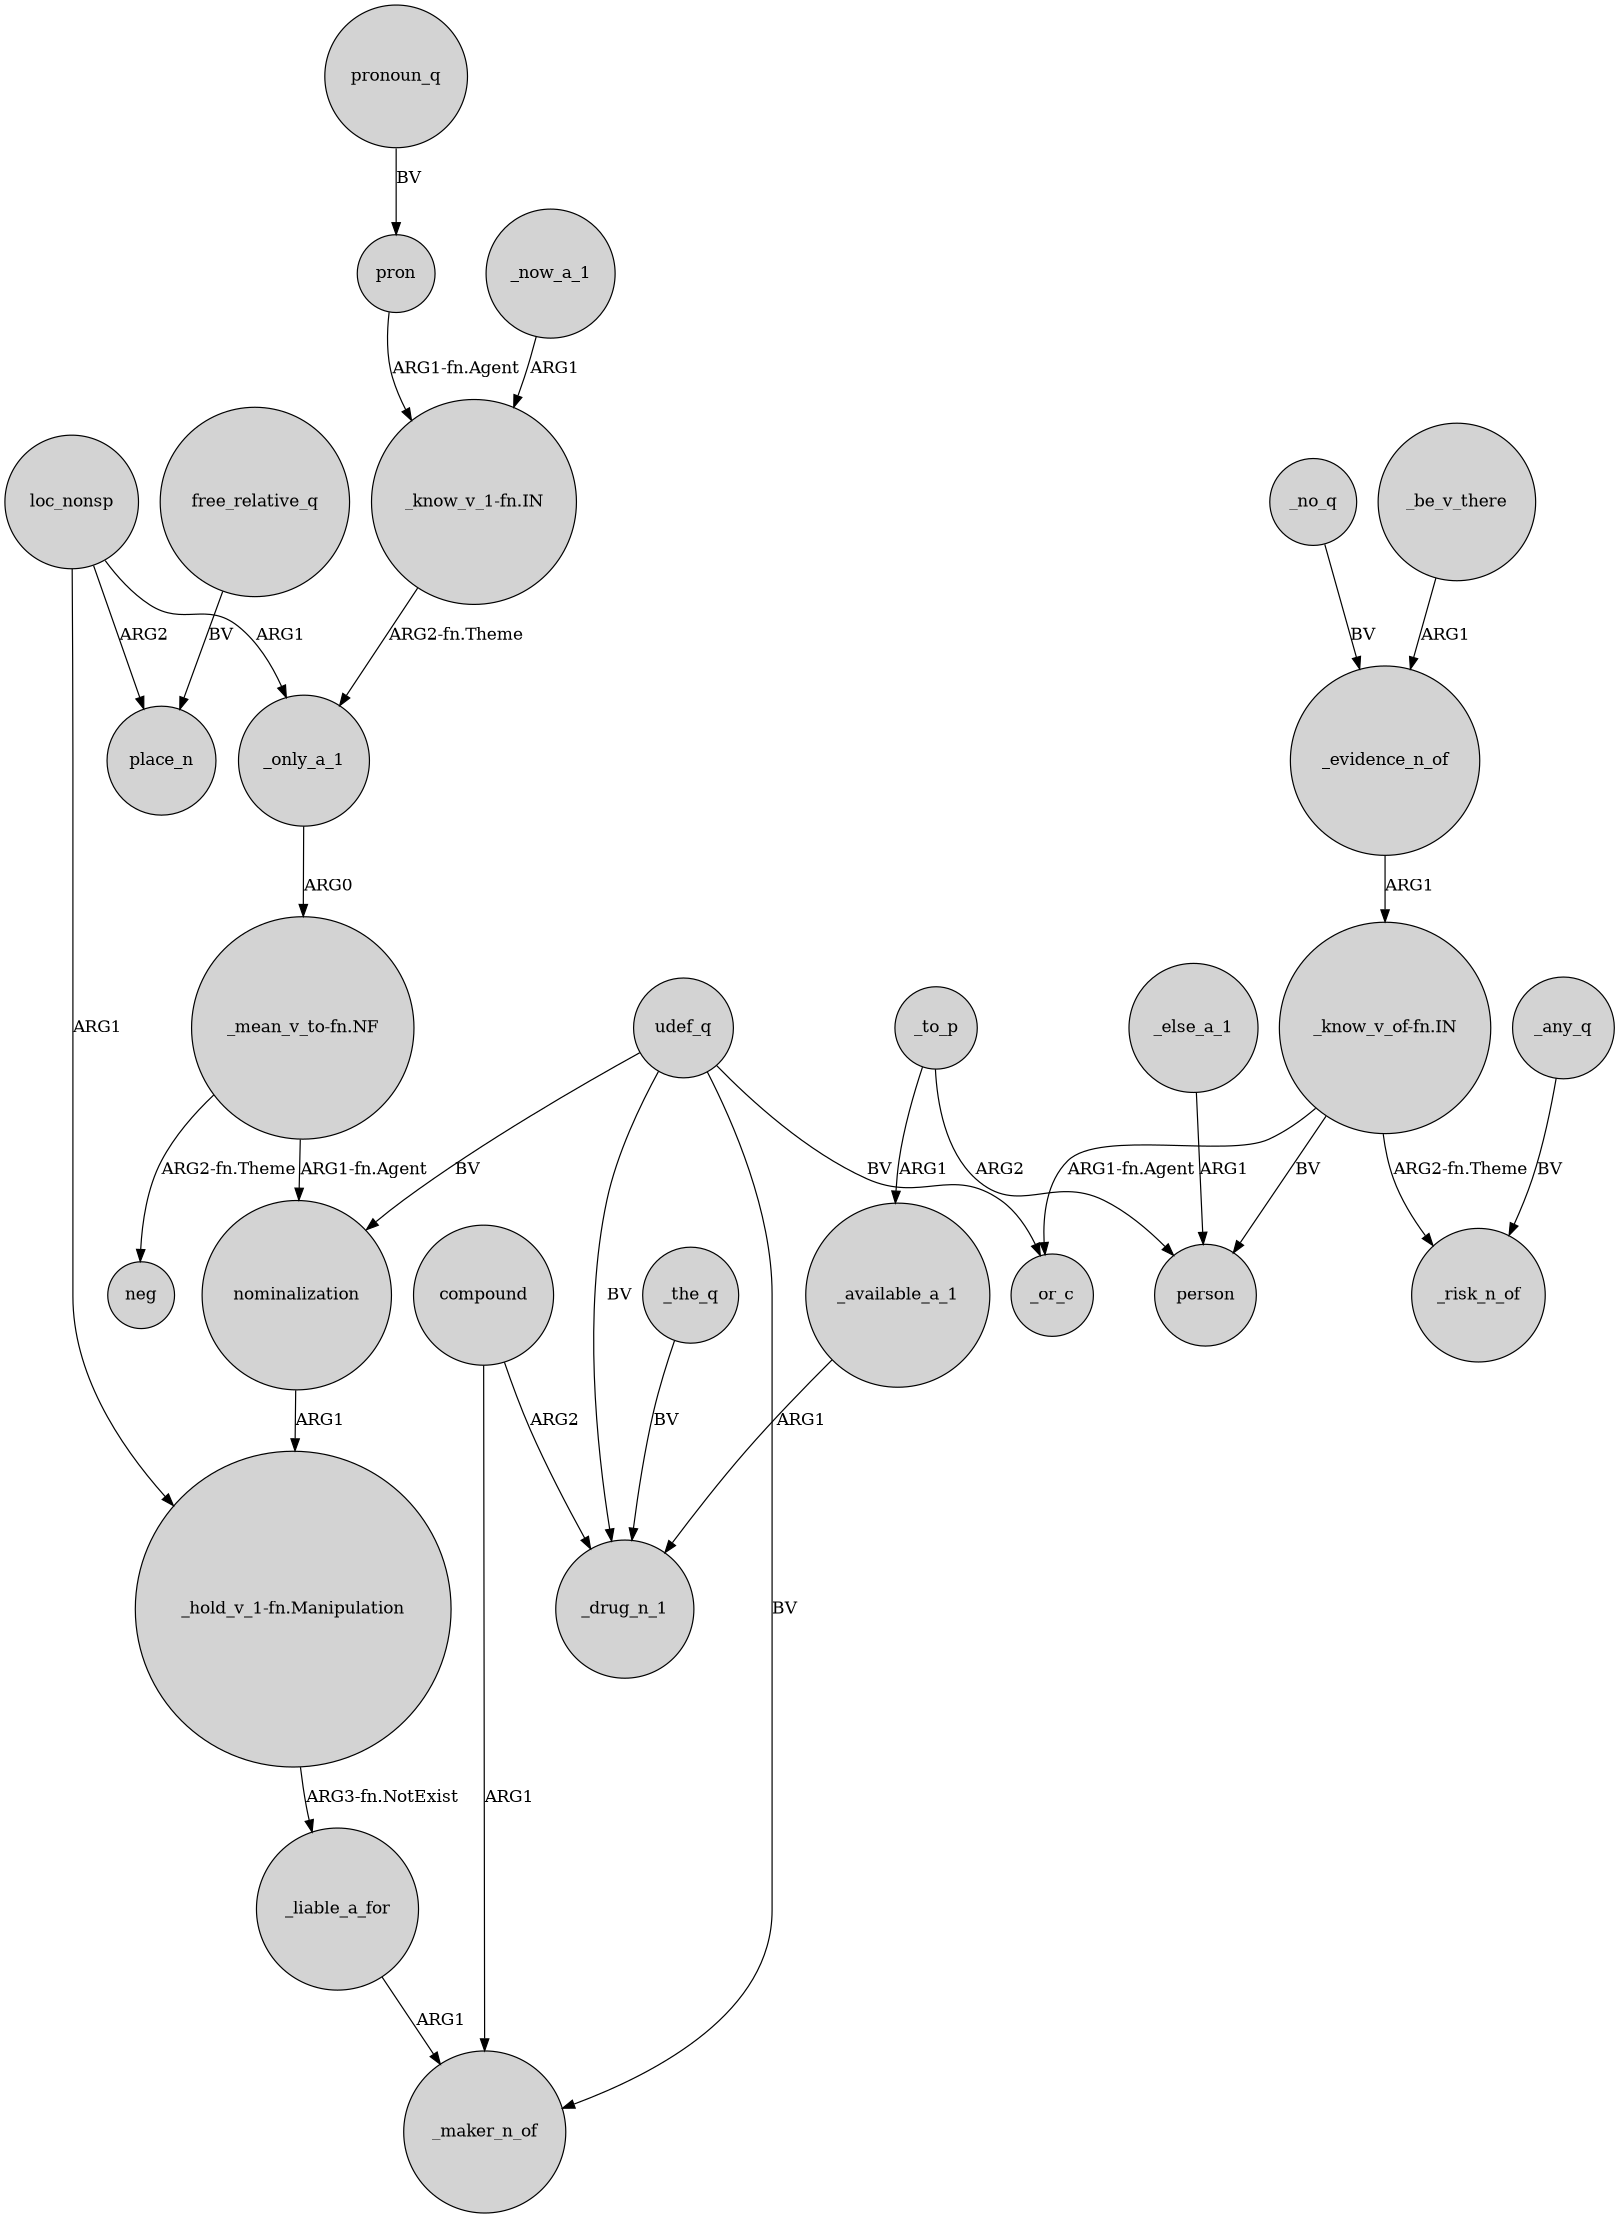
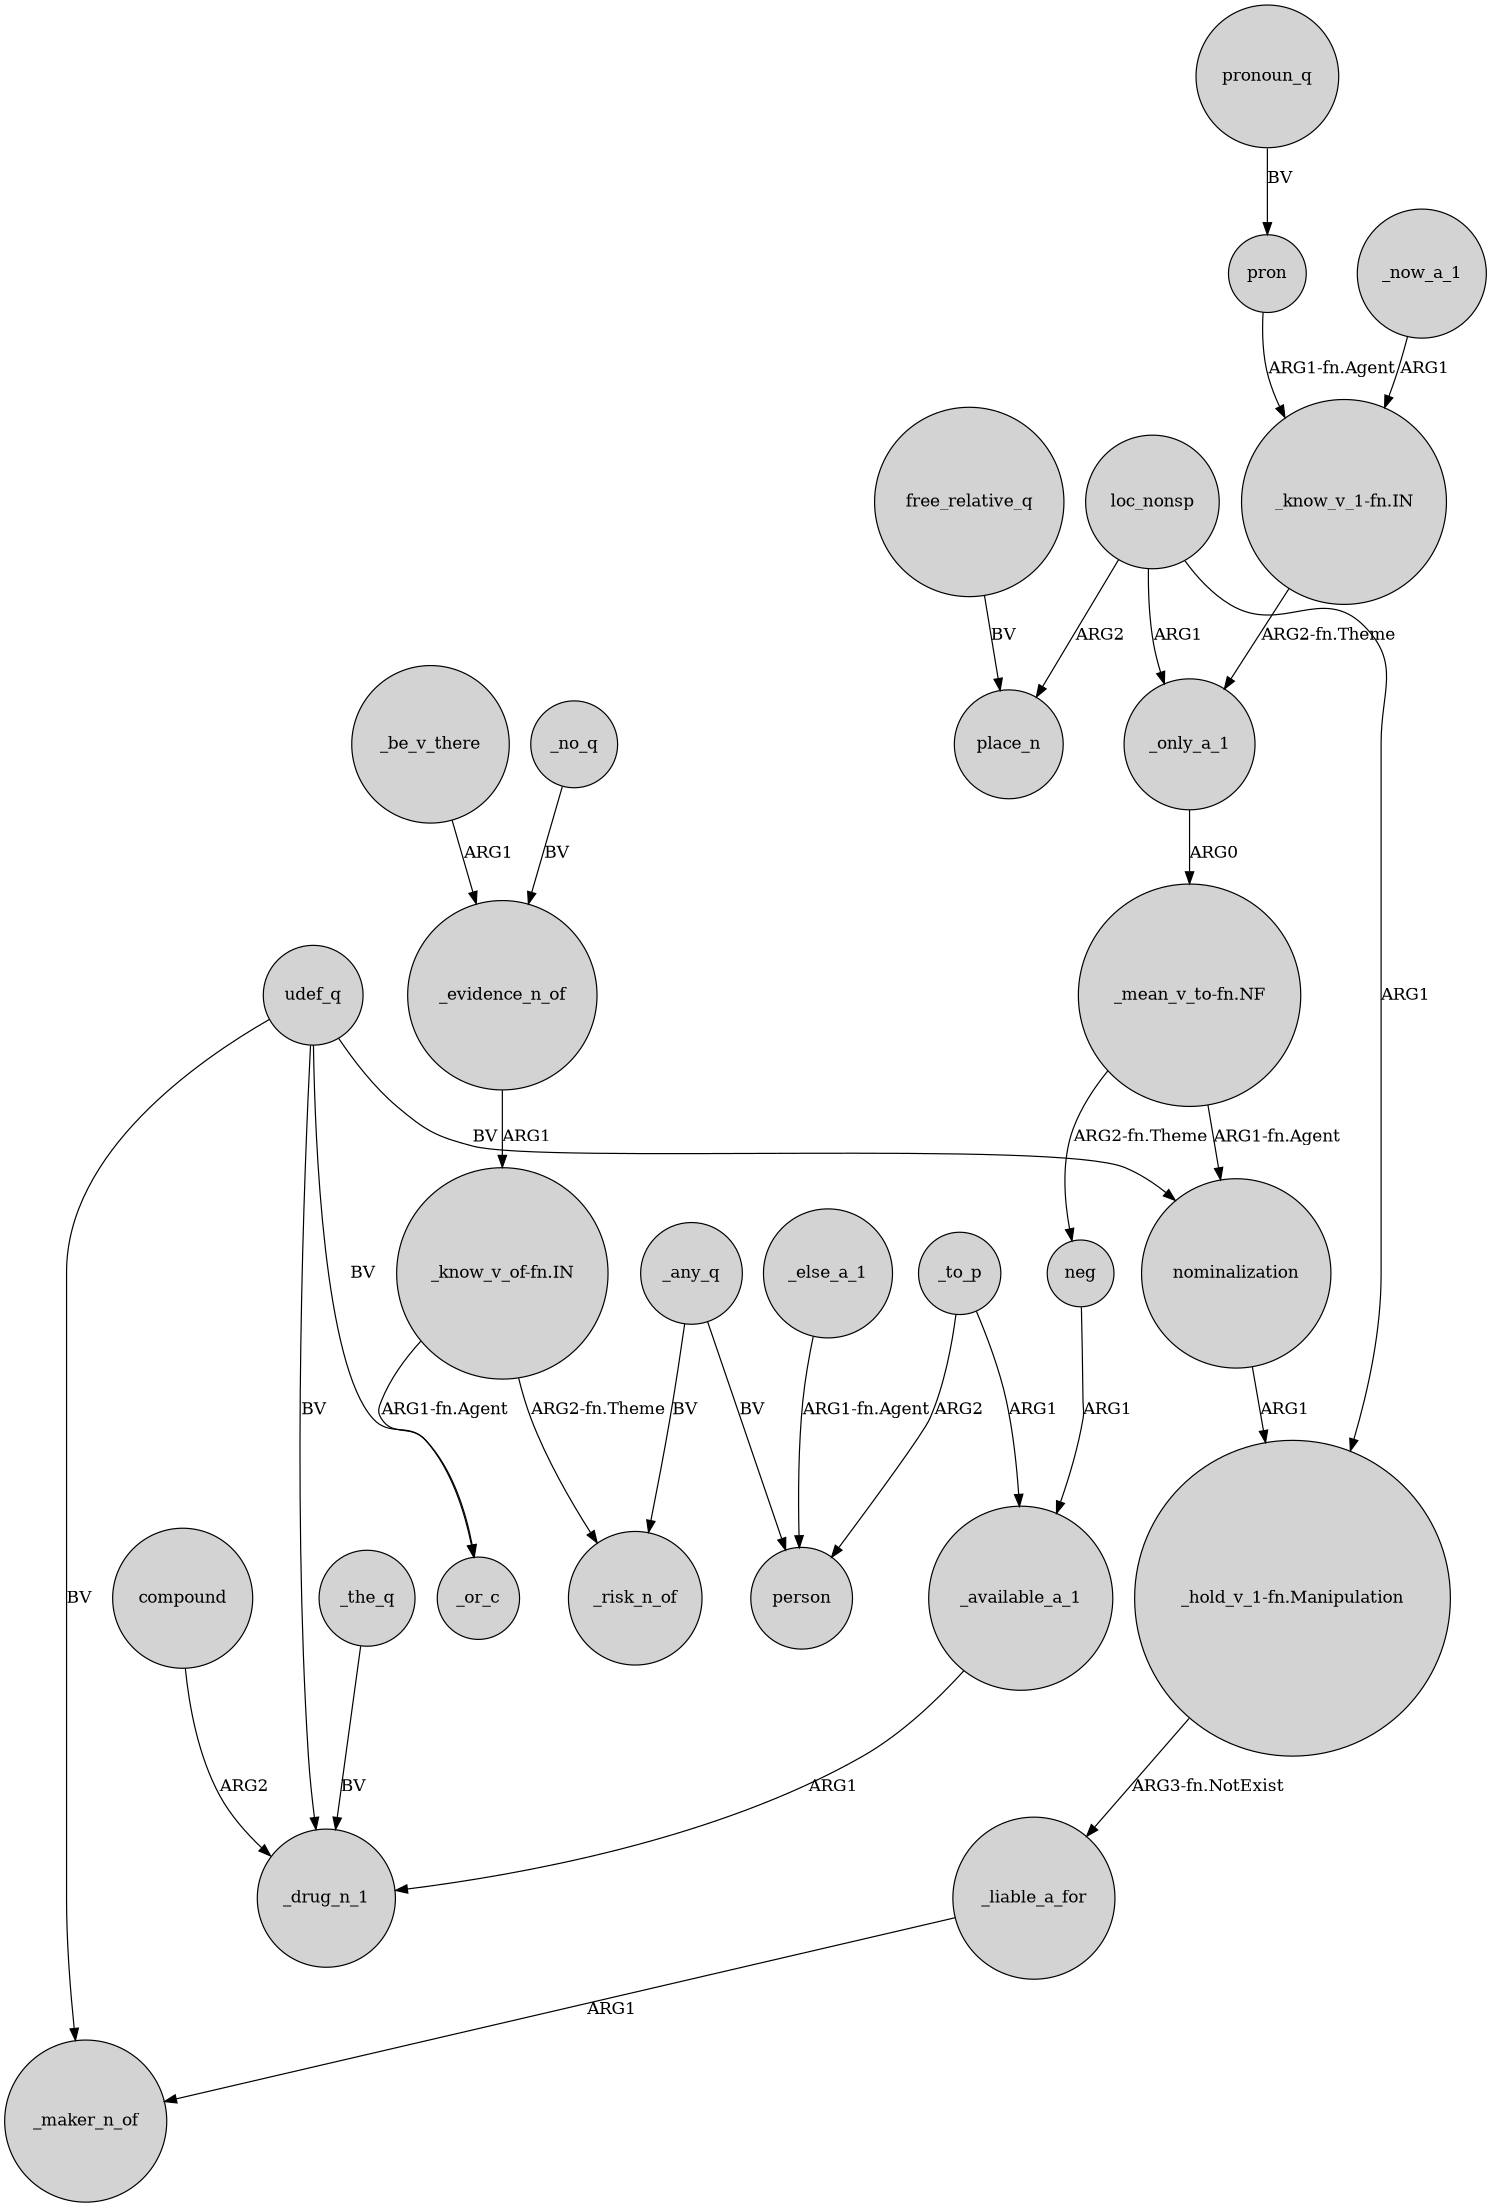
(1224, 1170) -> (866, 1410)
(1283, 1179) -> (745, 1430)
none -> (1083, 1406)
(484, 1702) -> none
